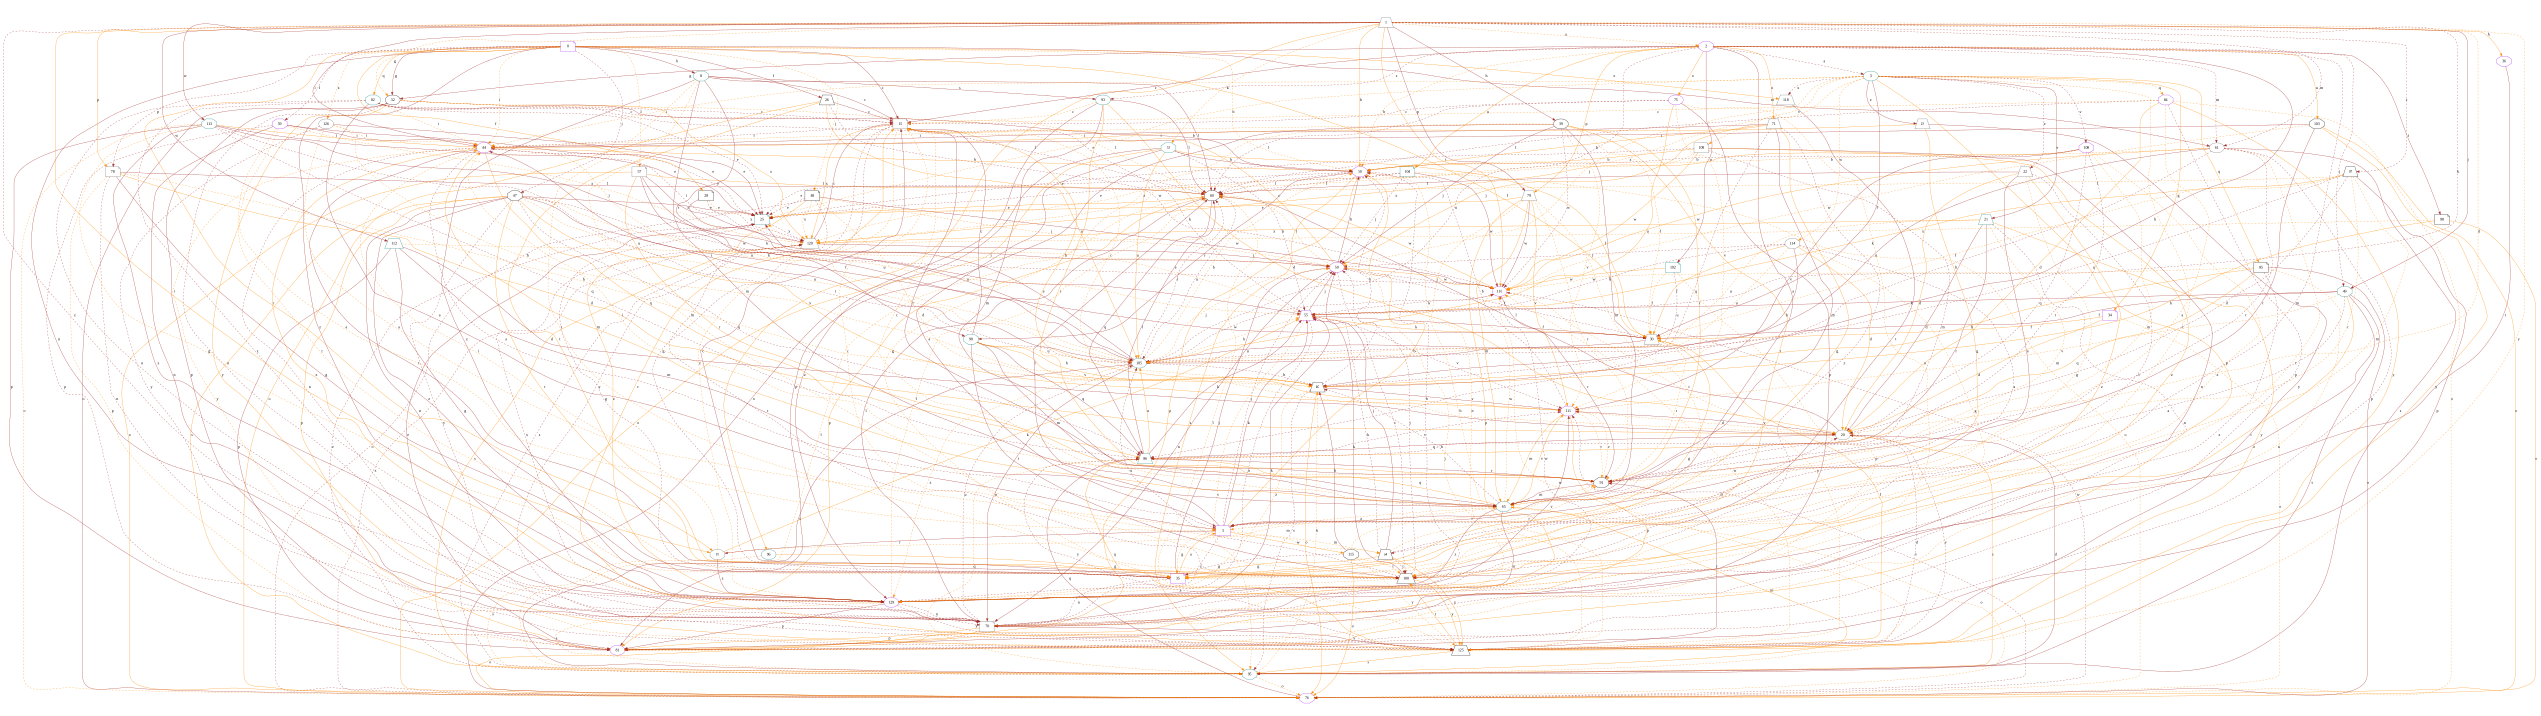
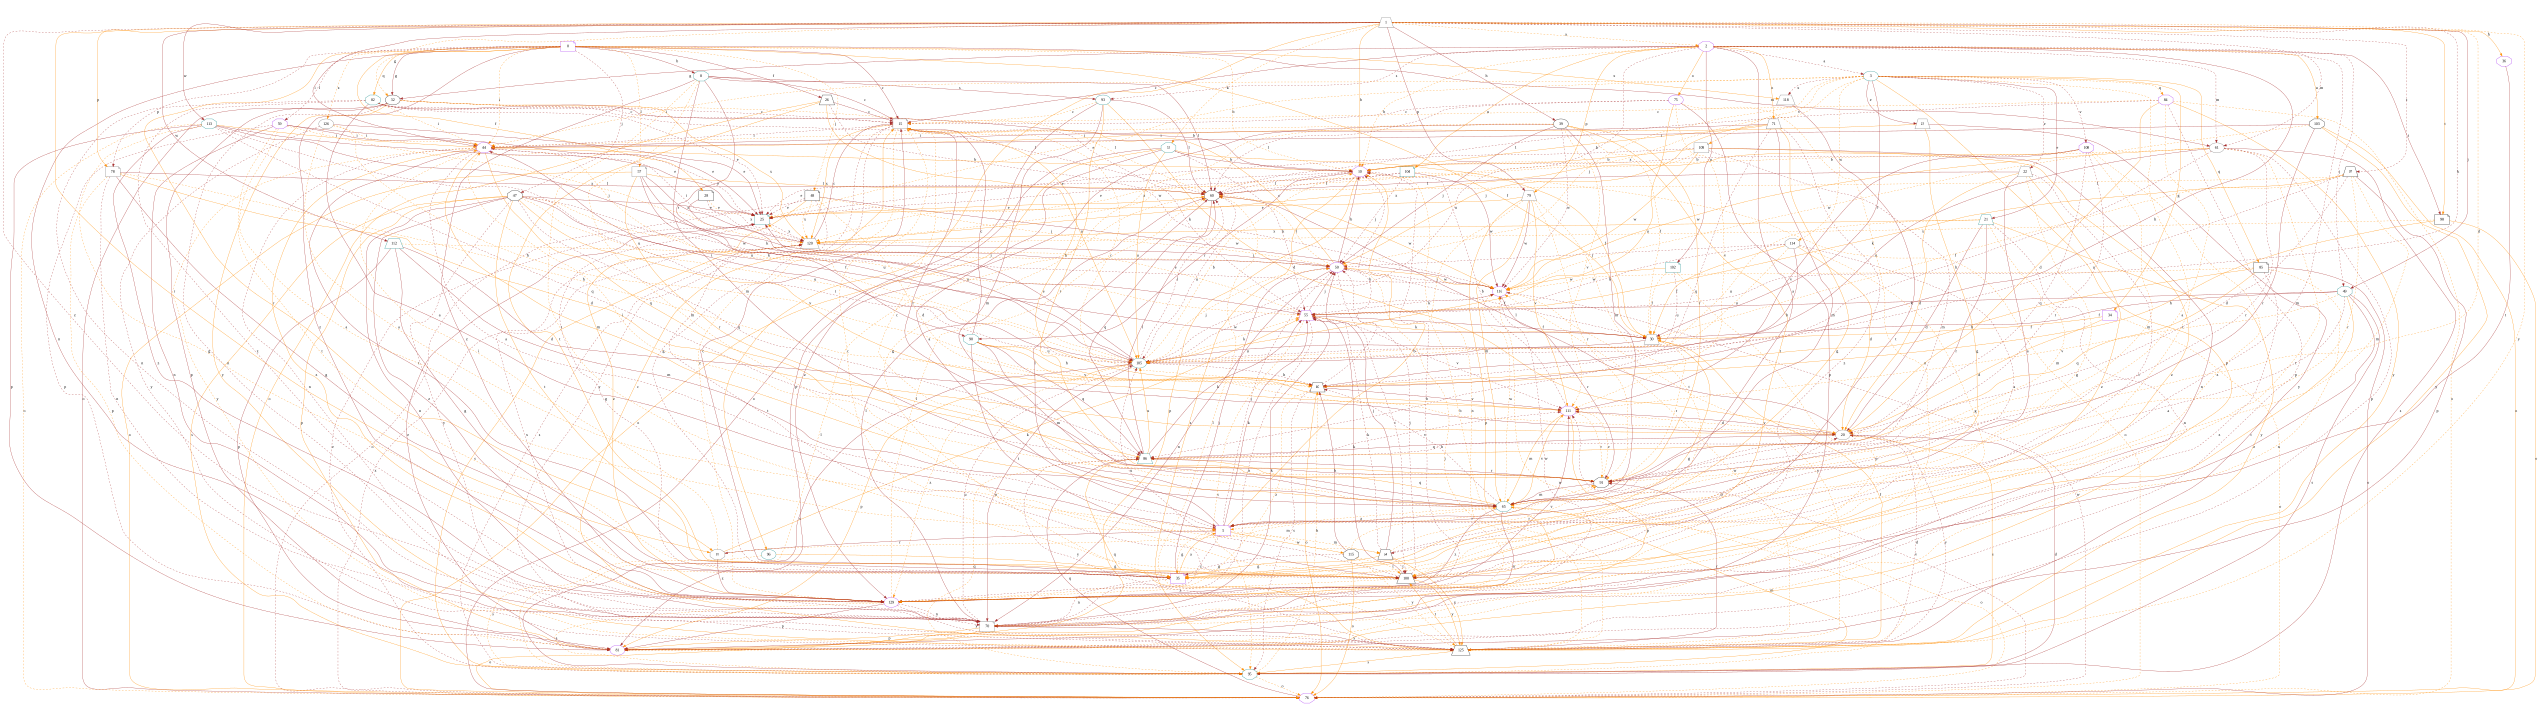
(1426, 148) -> (2003, 29)
(868, 361) -> (867, 484)
